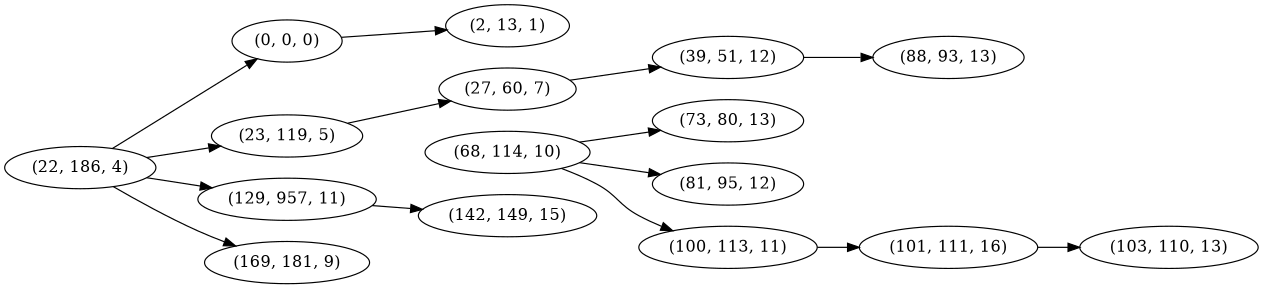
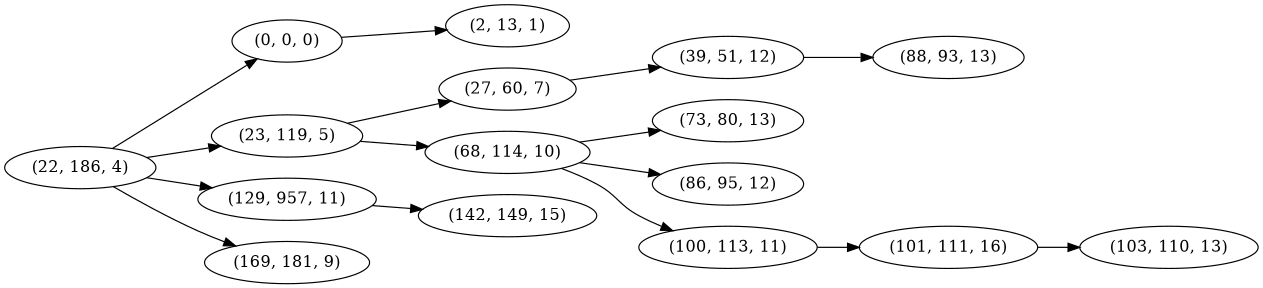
none -> (388, 144)
(728, 184) -> (728, 184)
